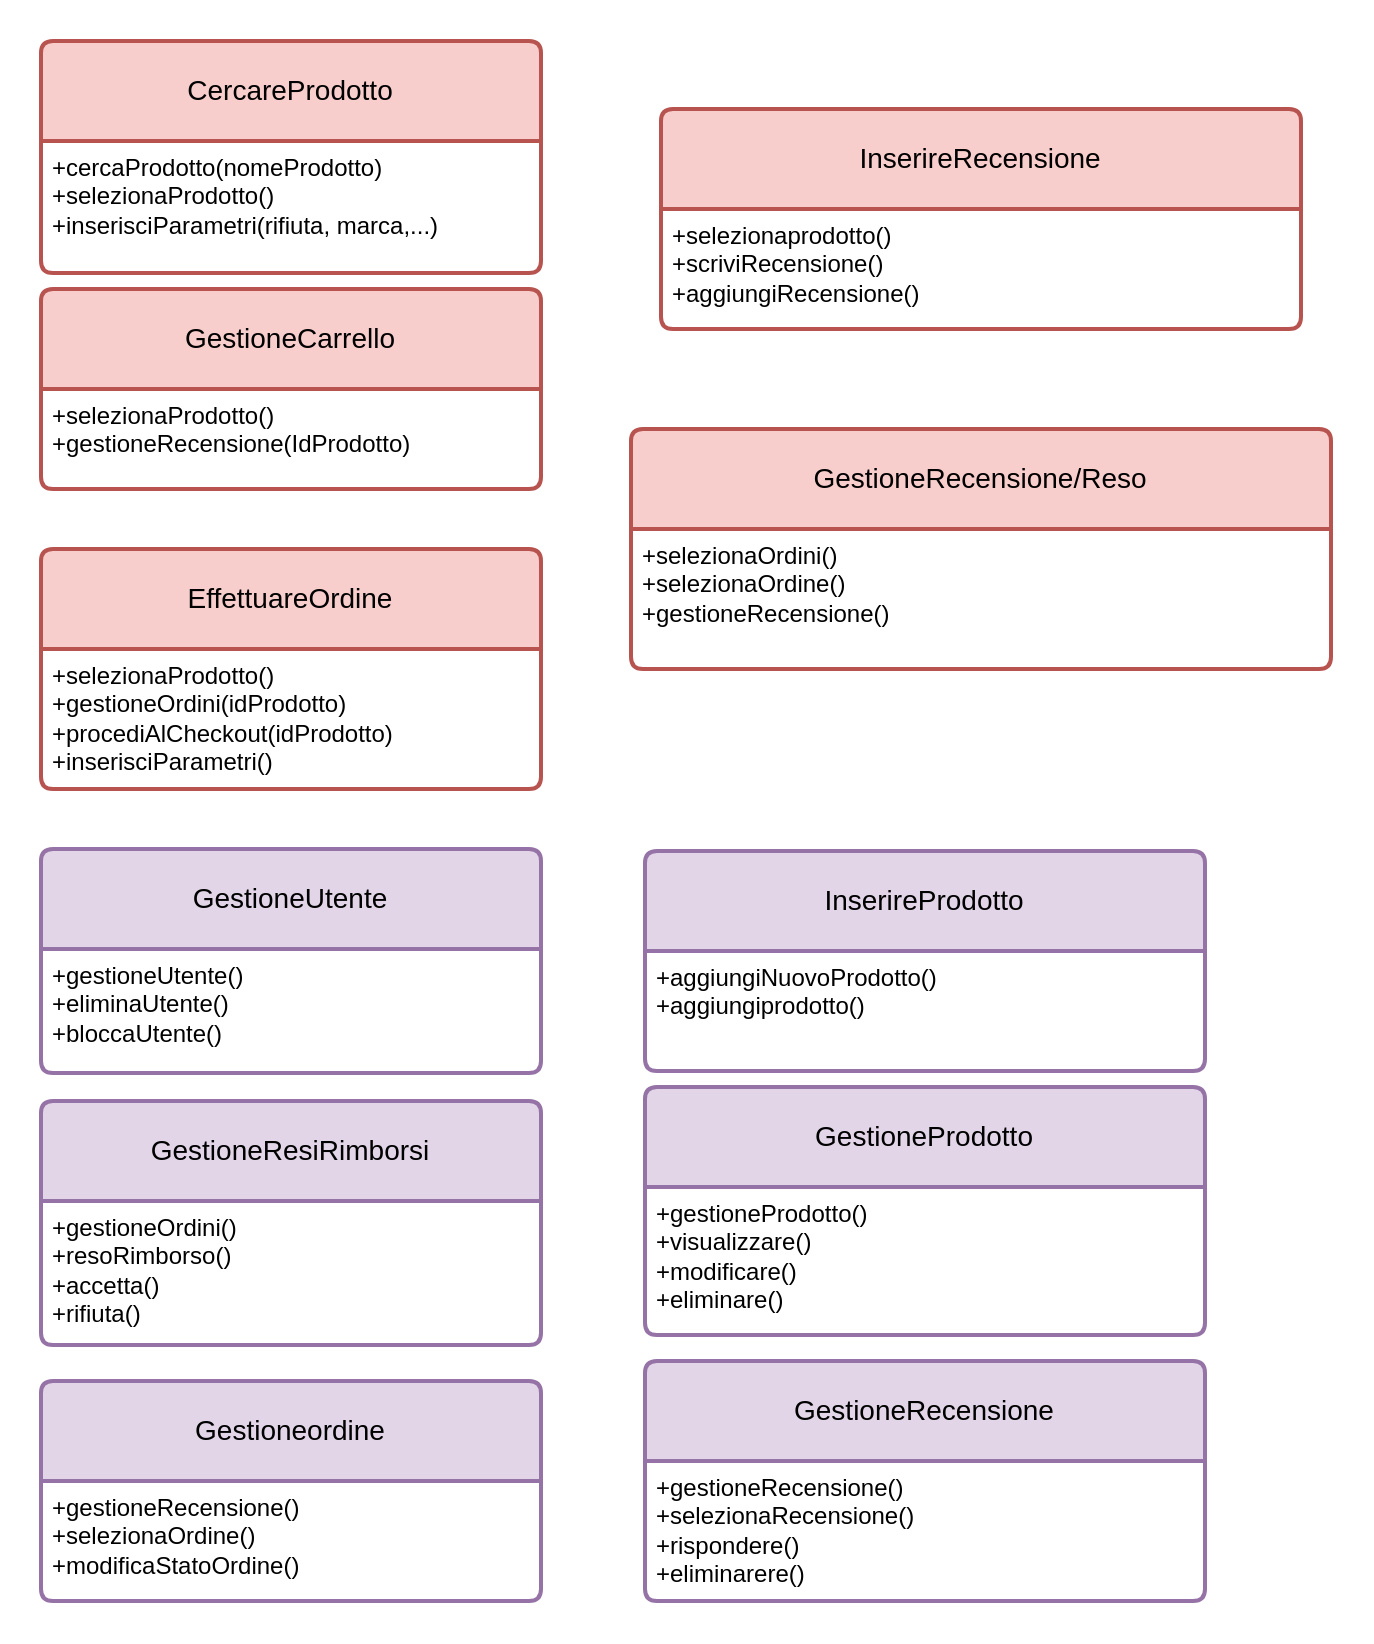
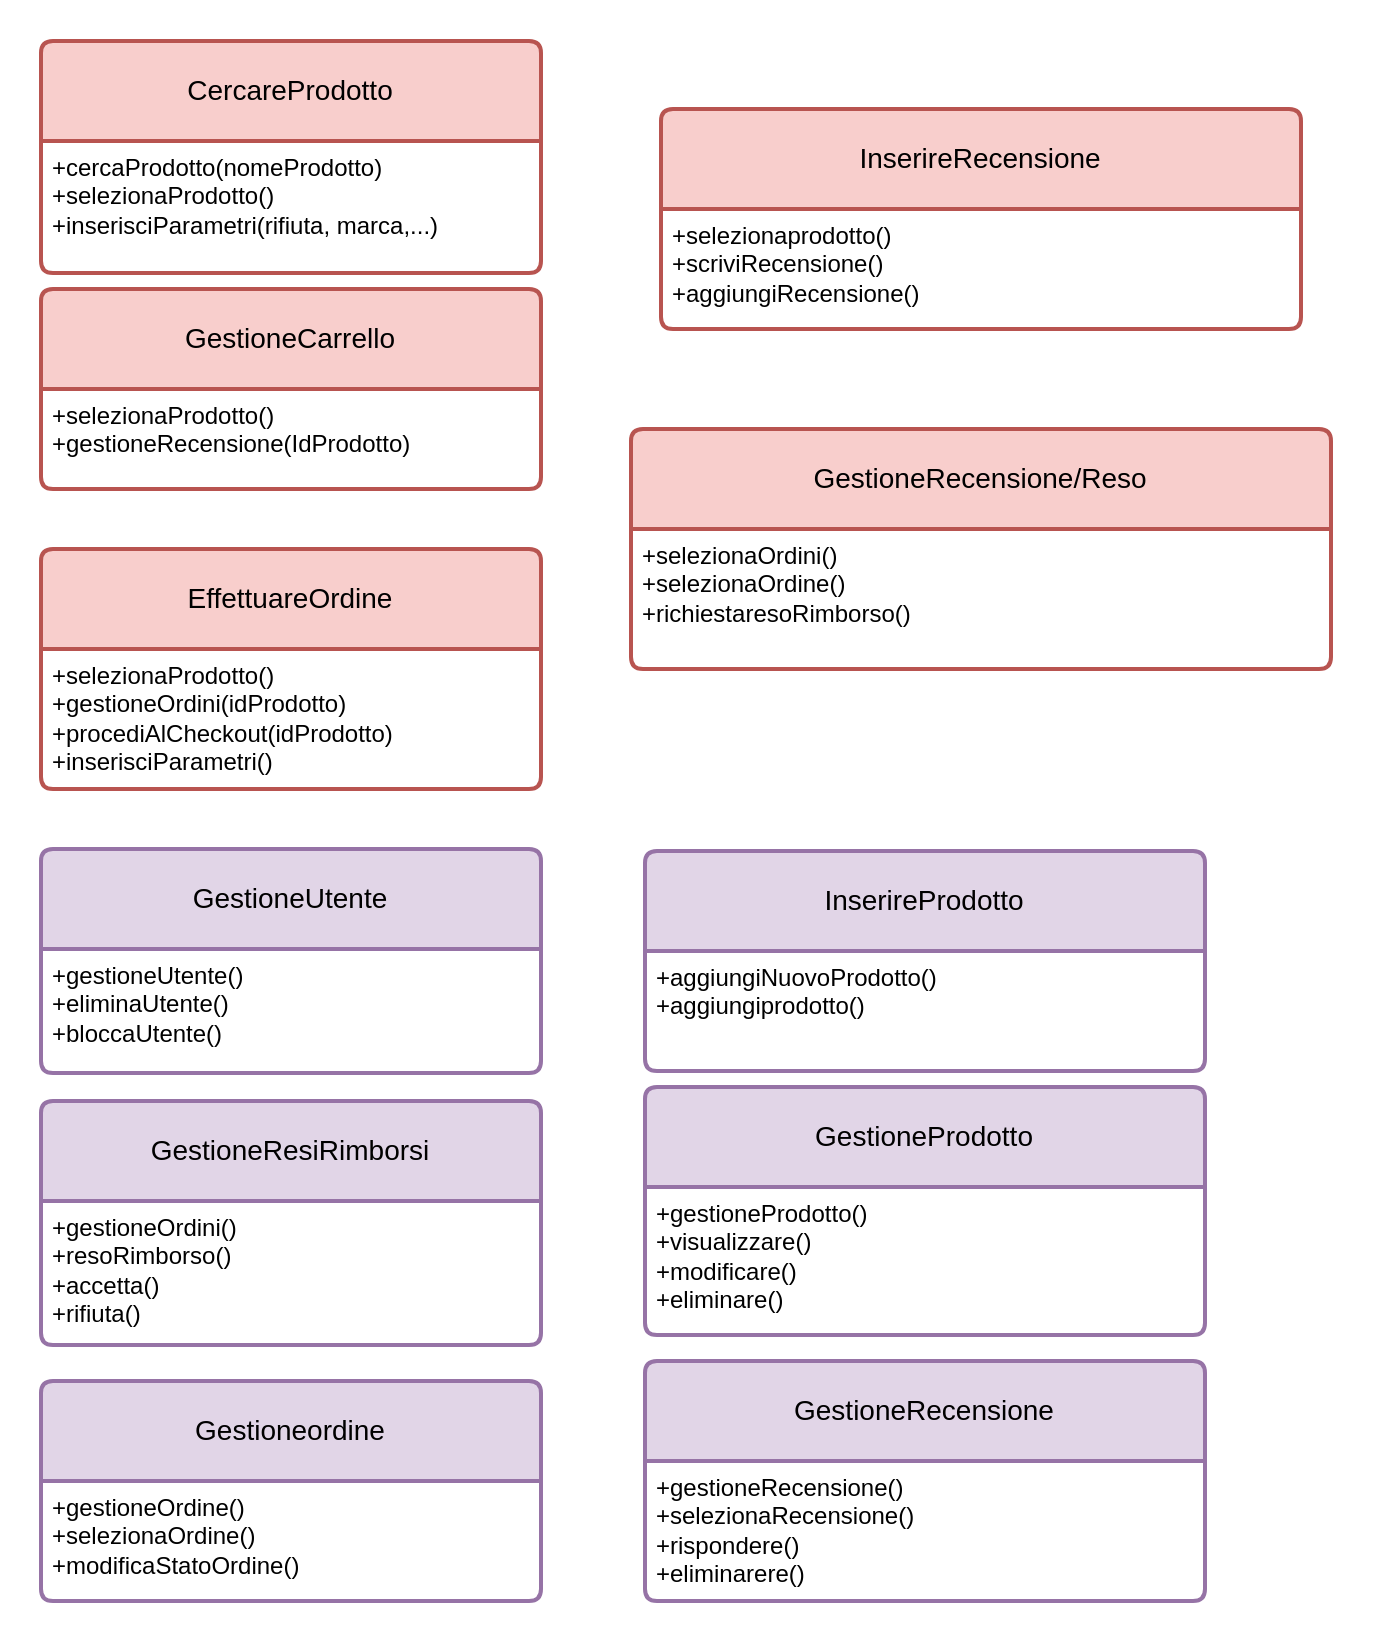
(778, 586) -> (795, 586)
(191, 1538) -> (191, 1538)
